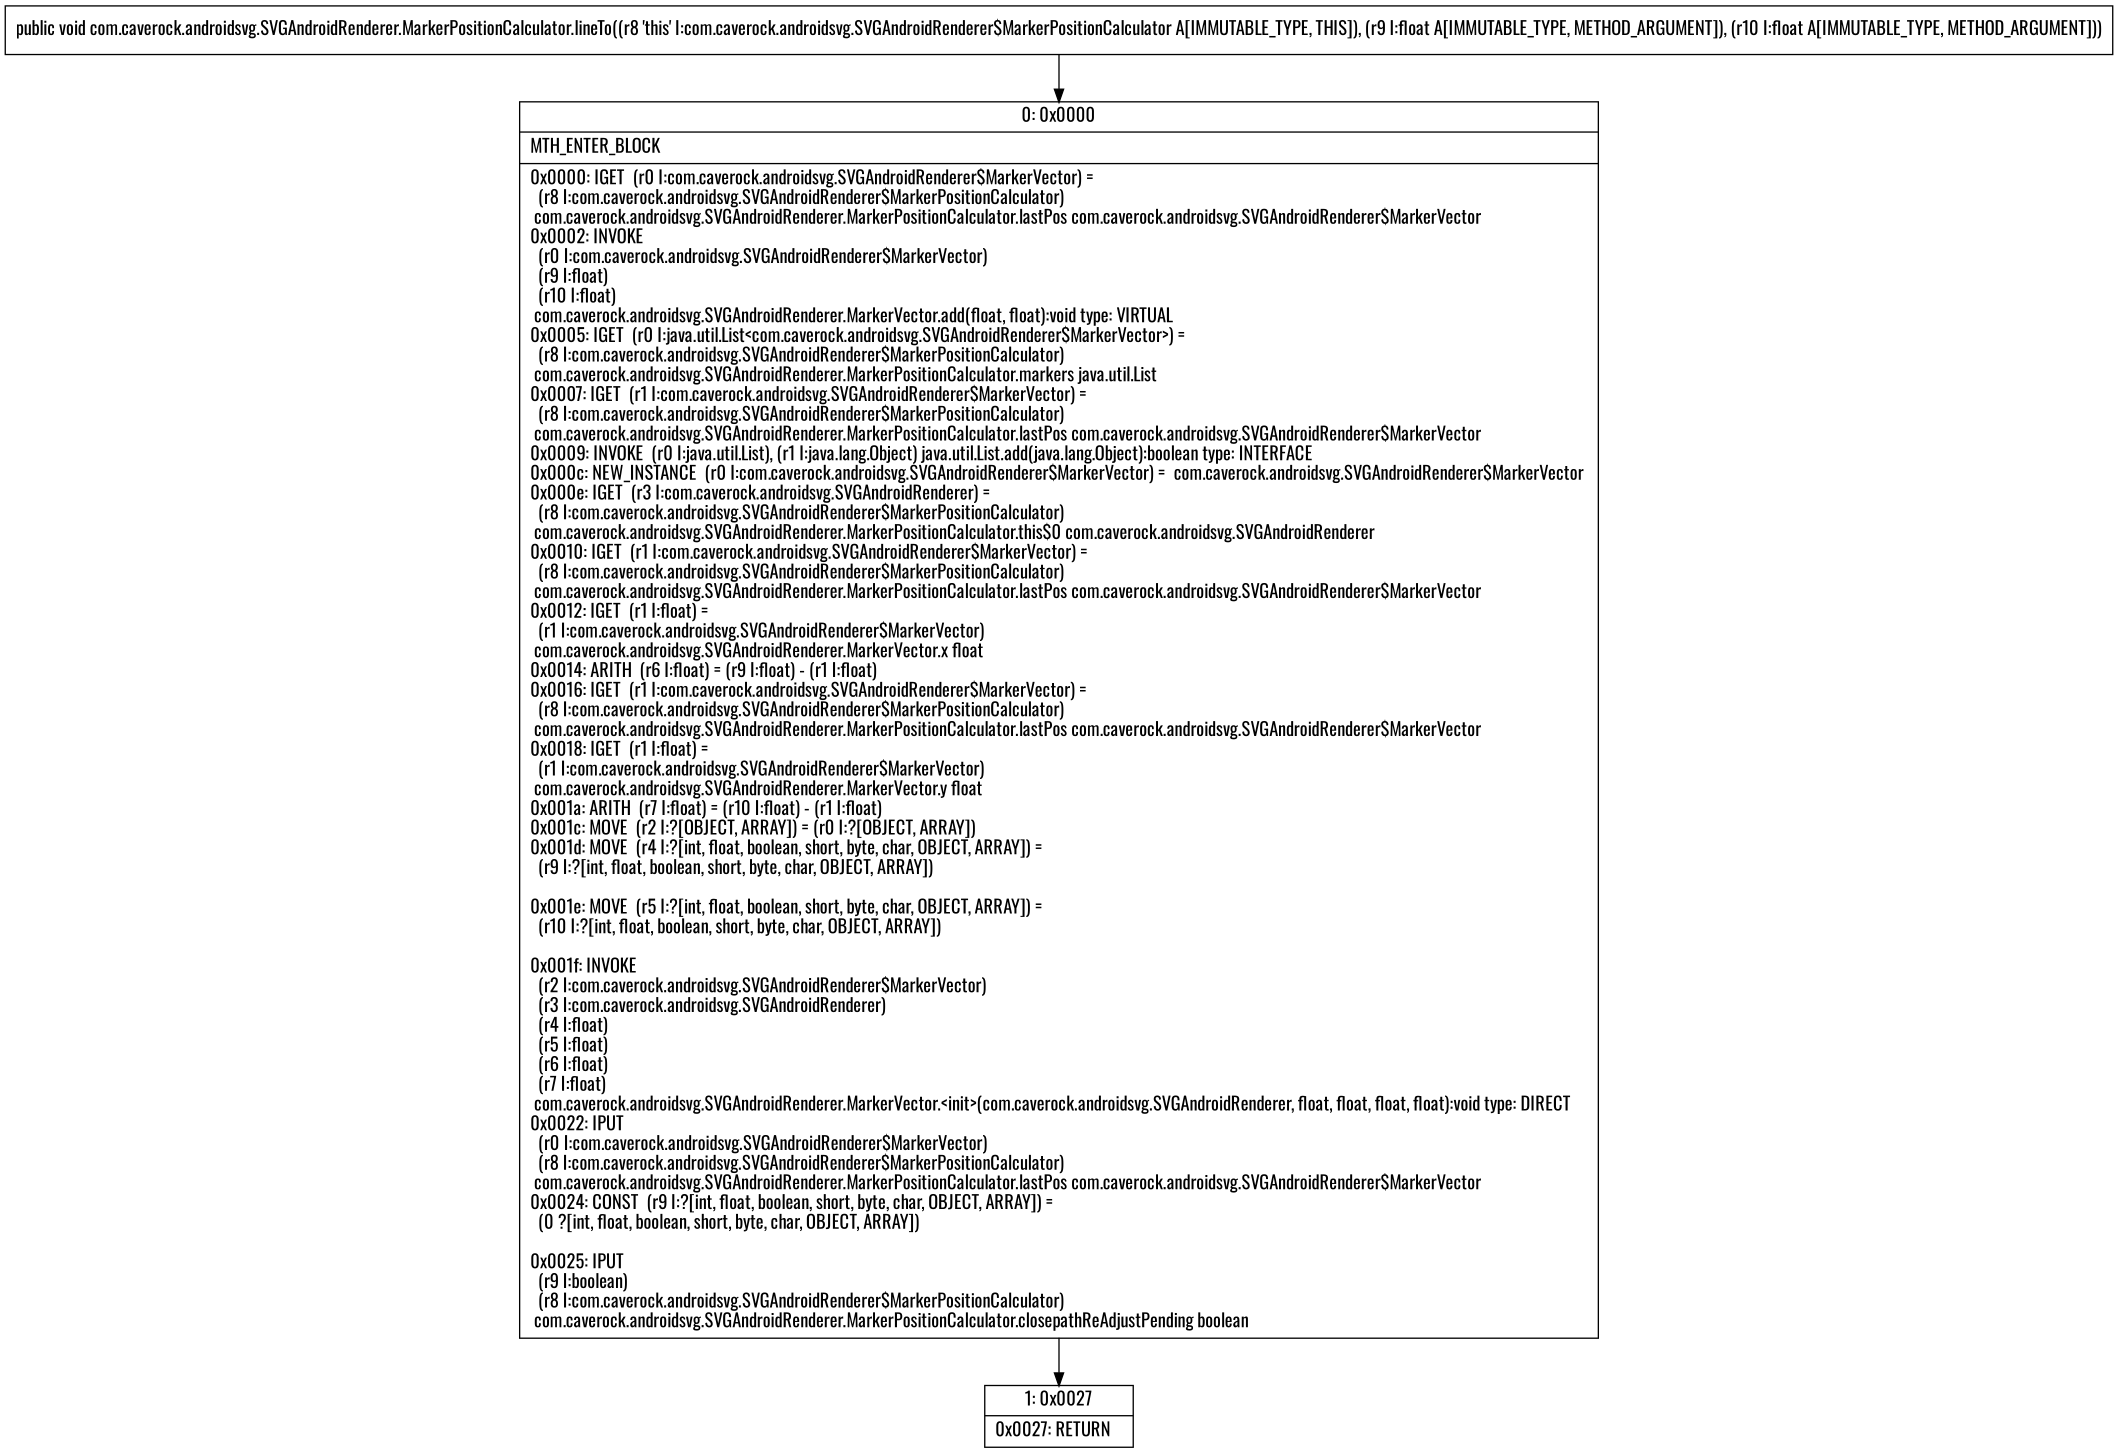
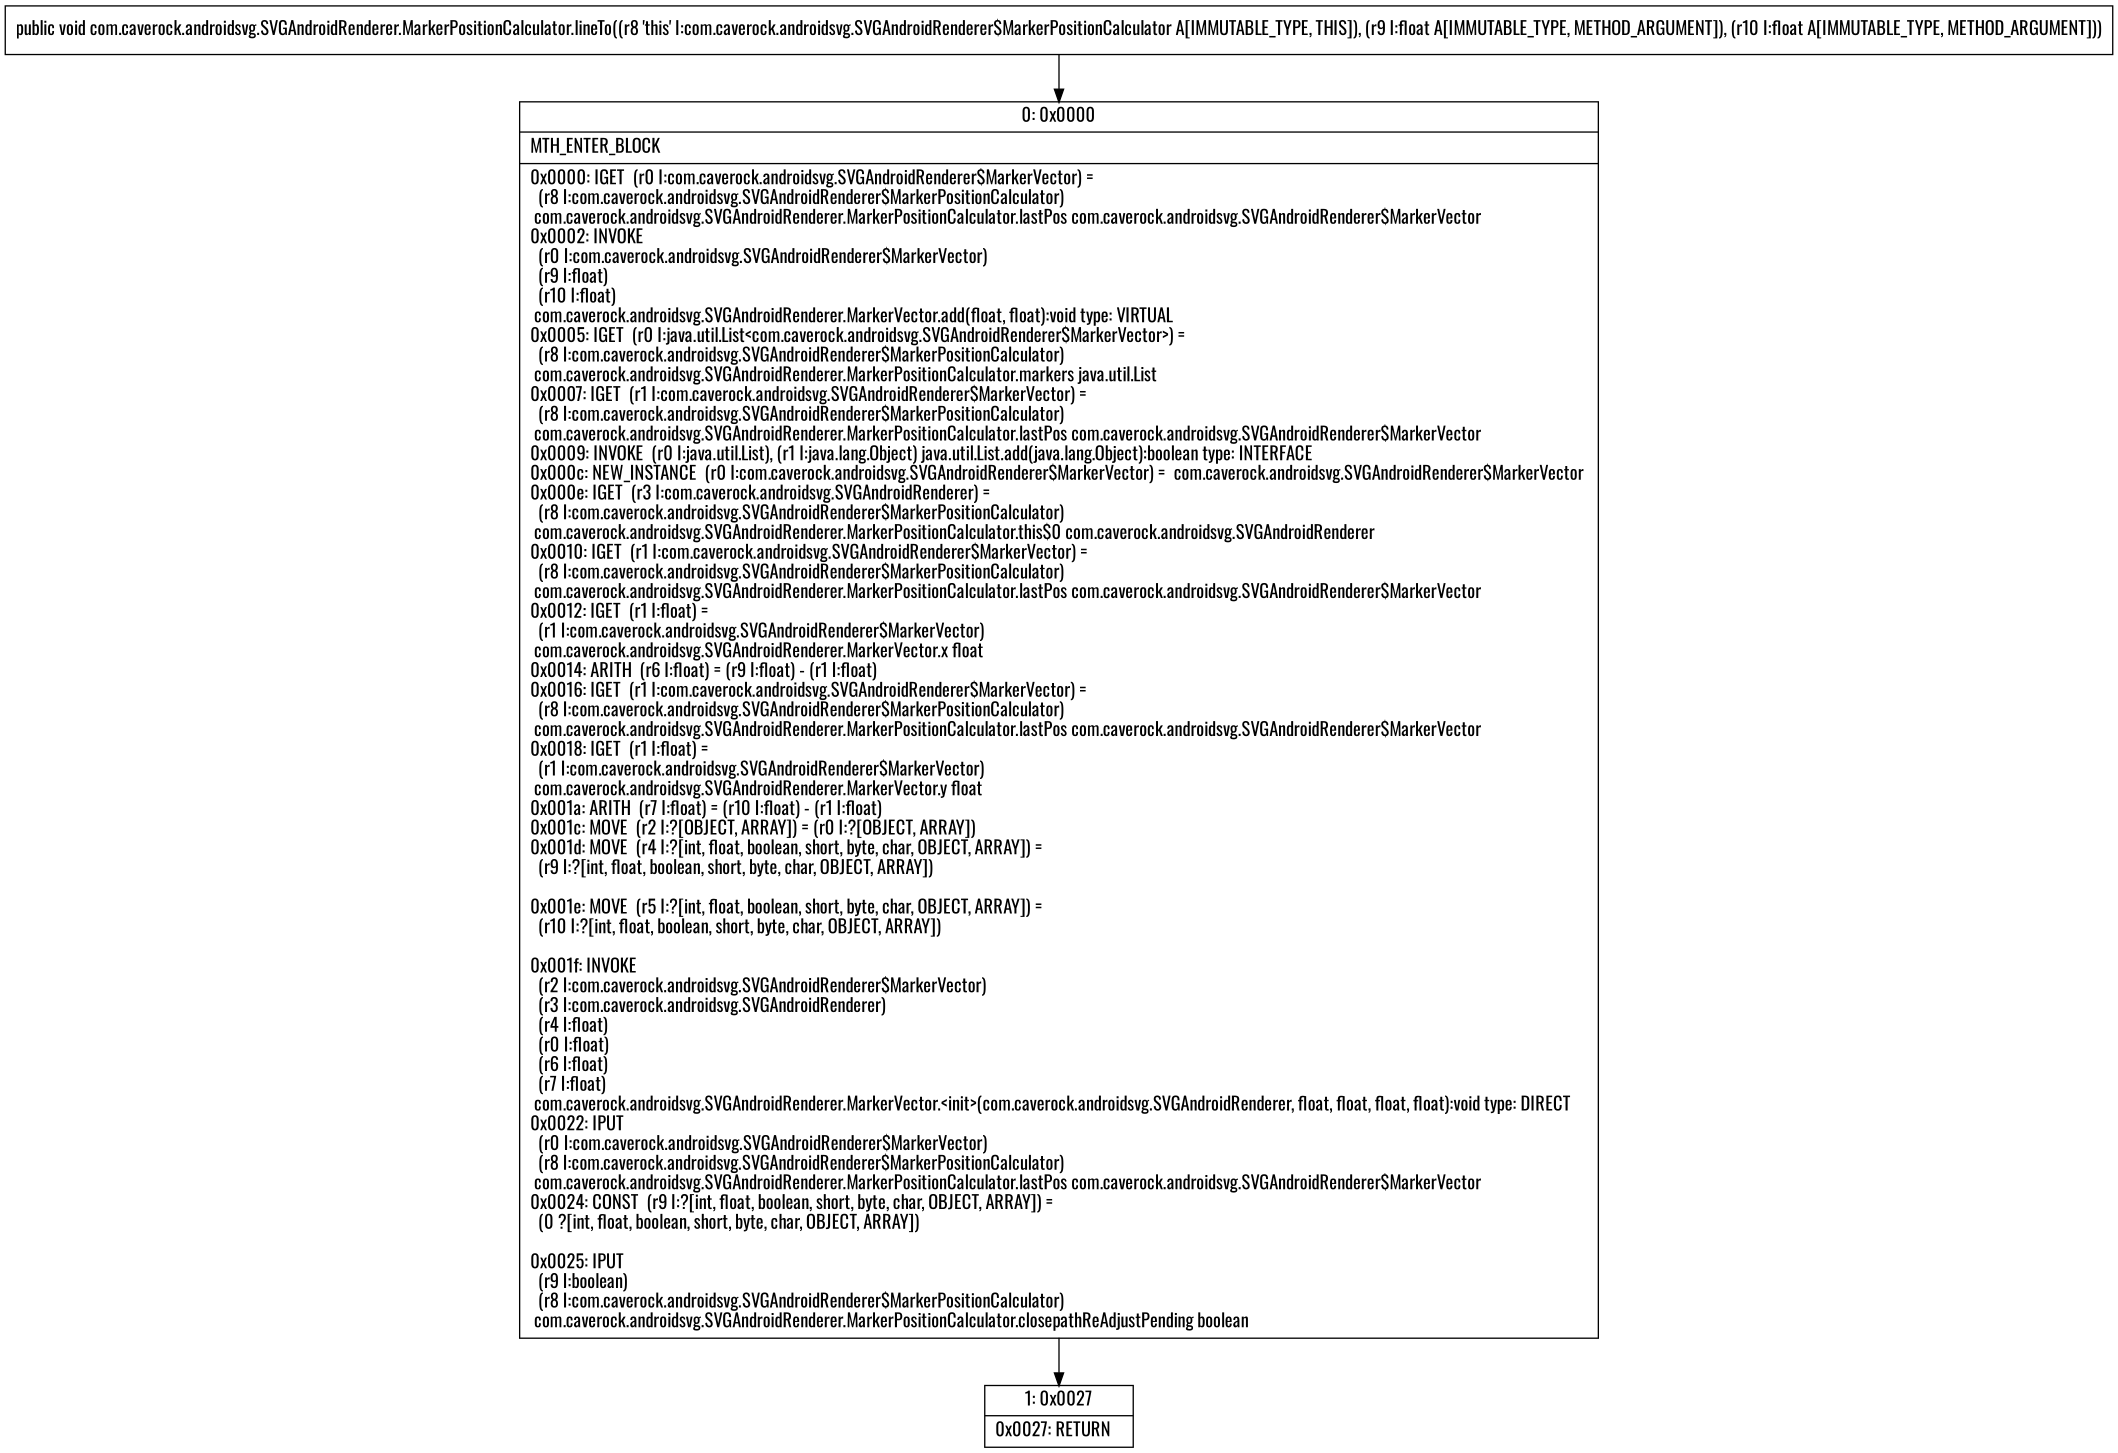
(570, 1046) -> (570, 1046)
